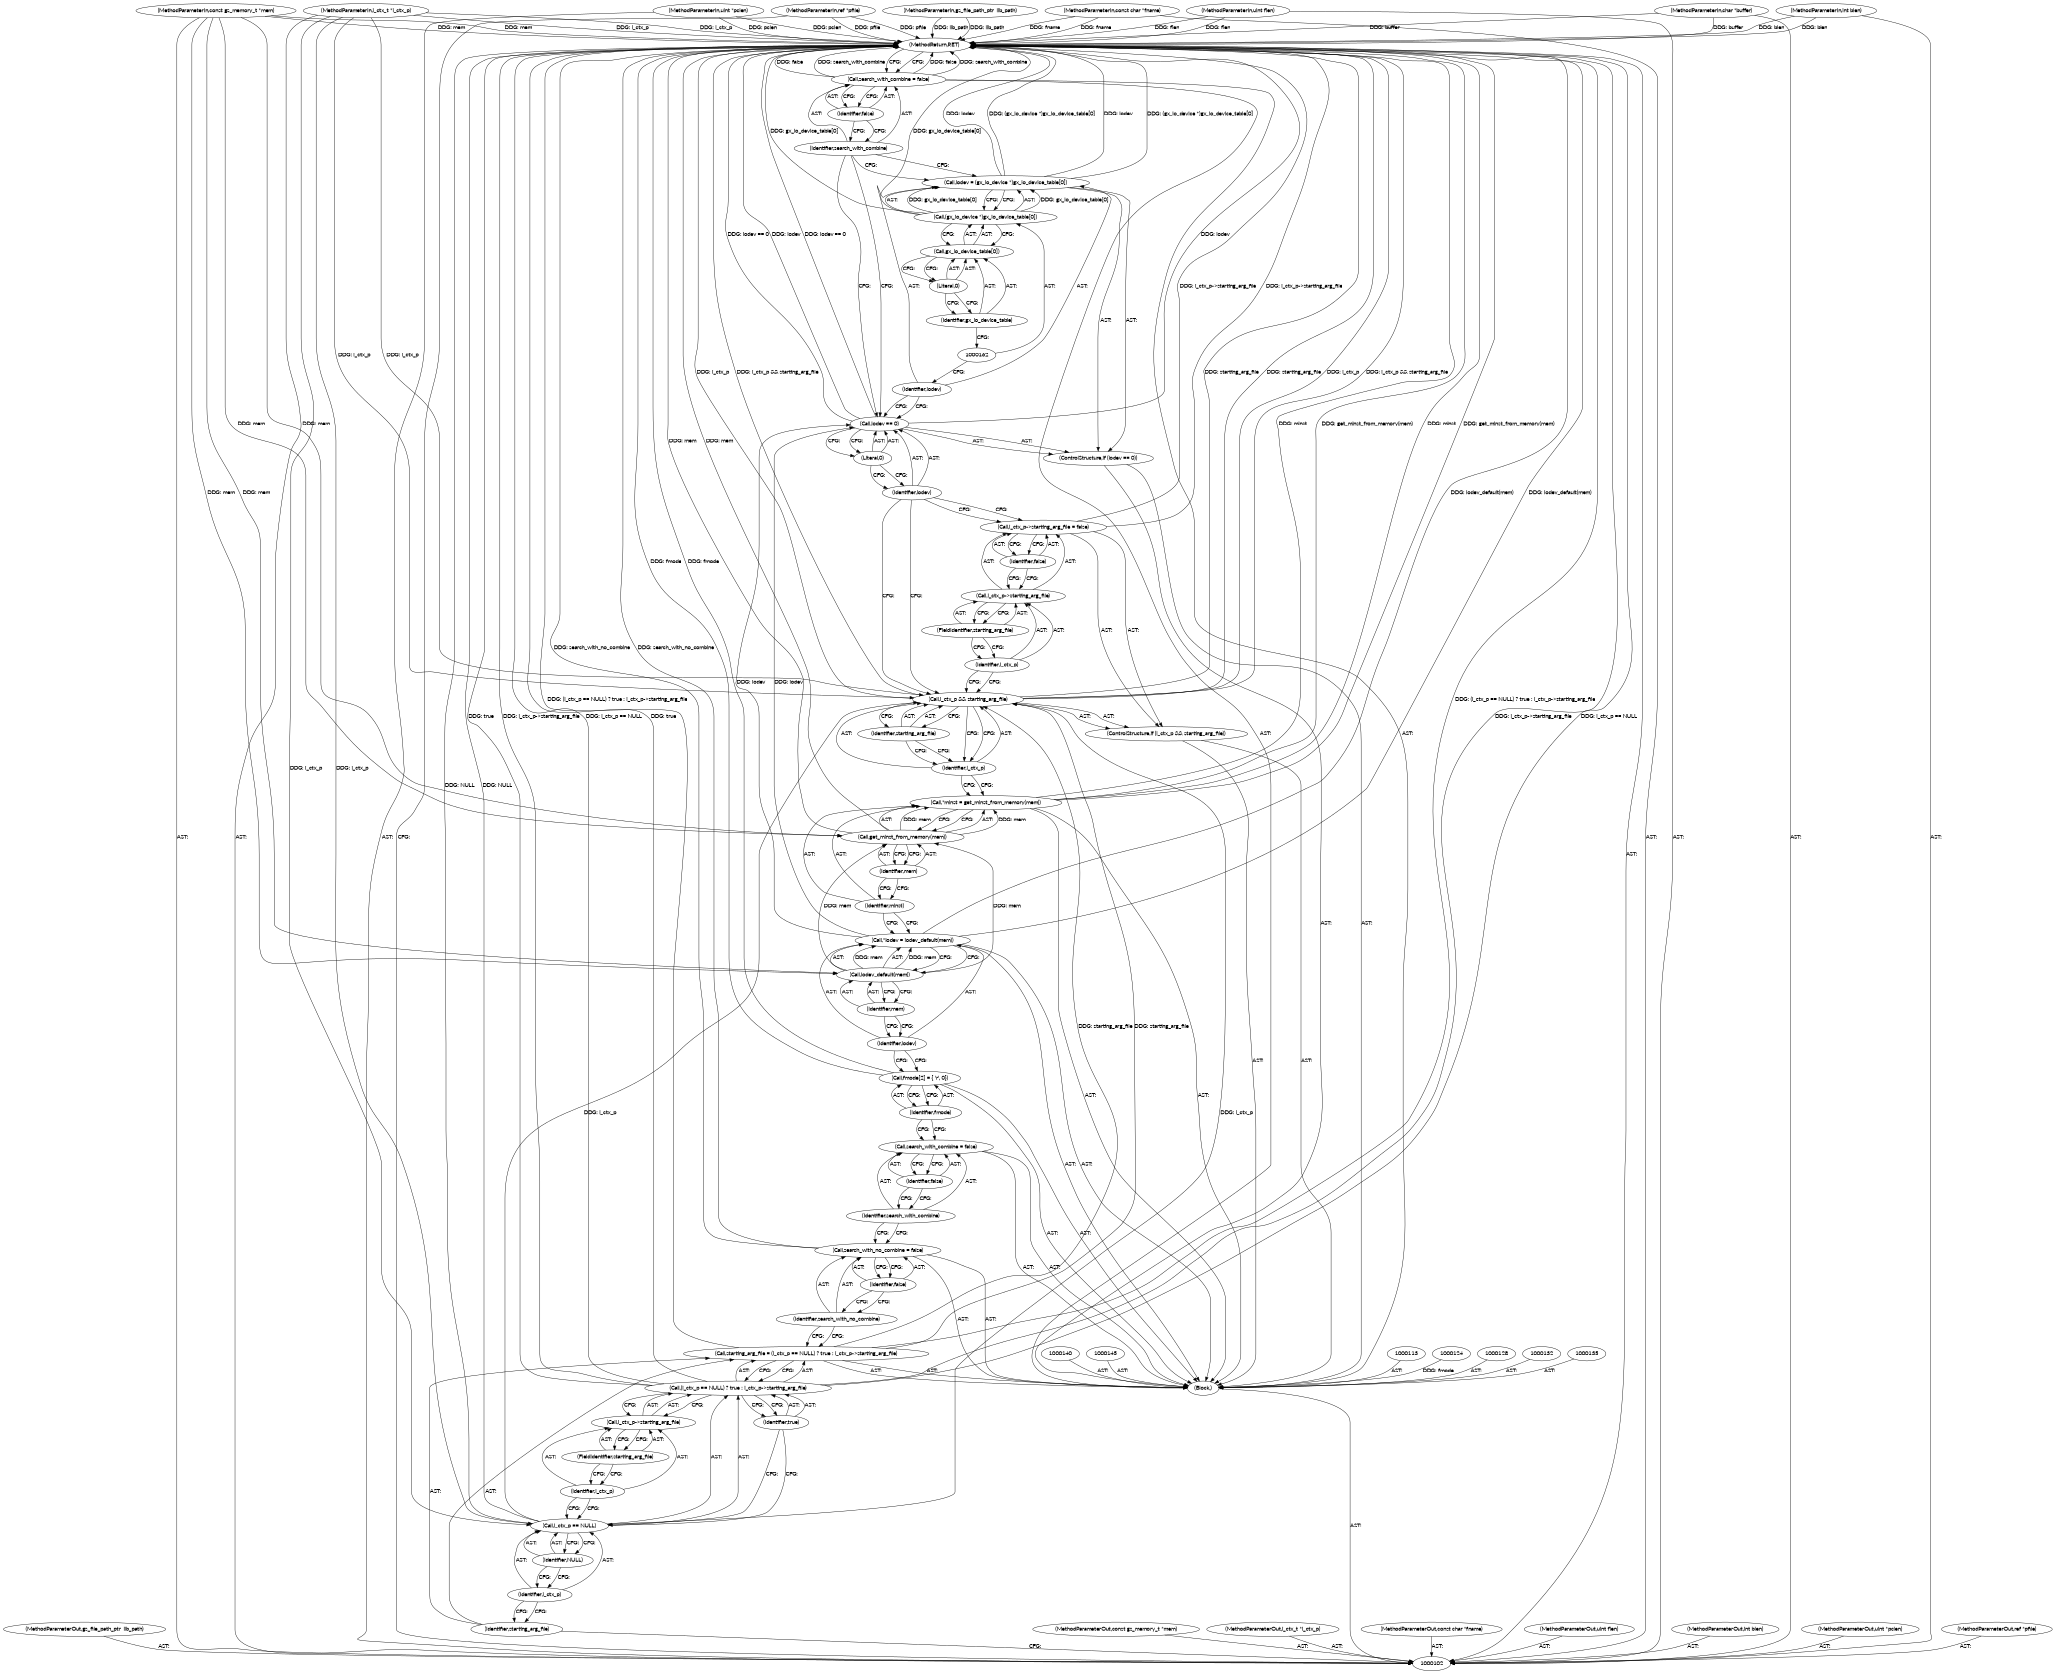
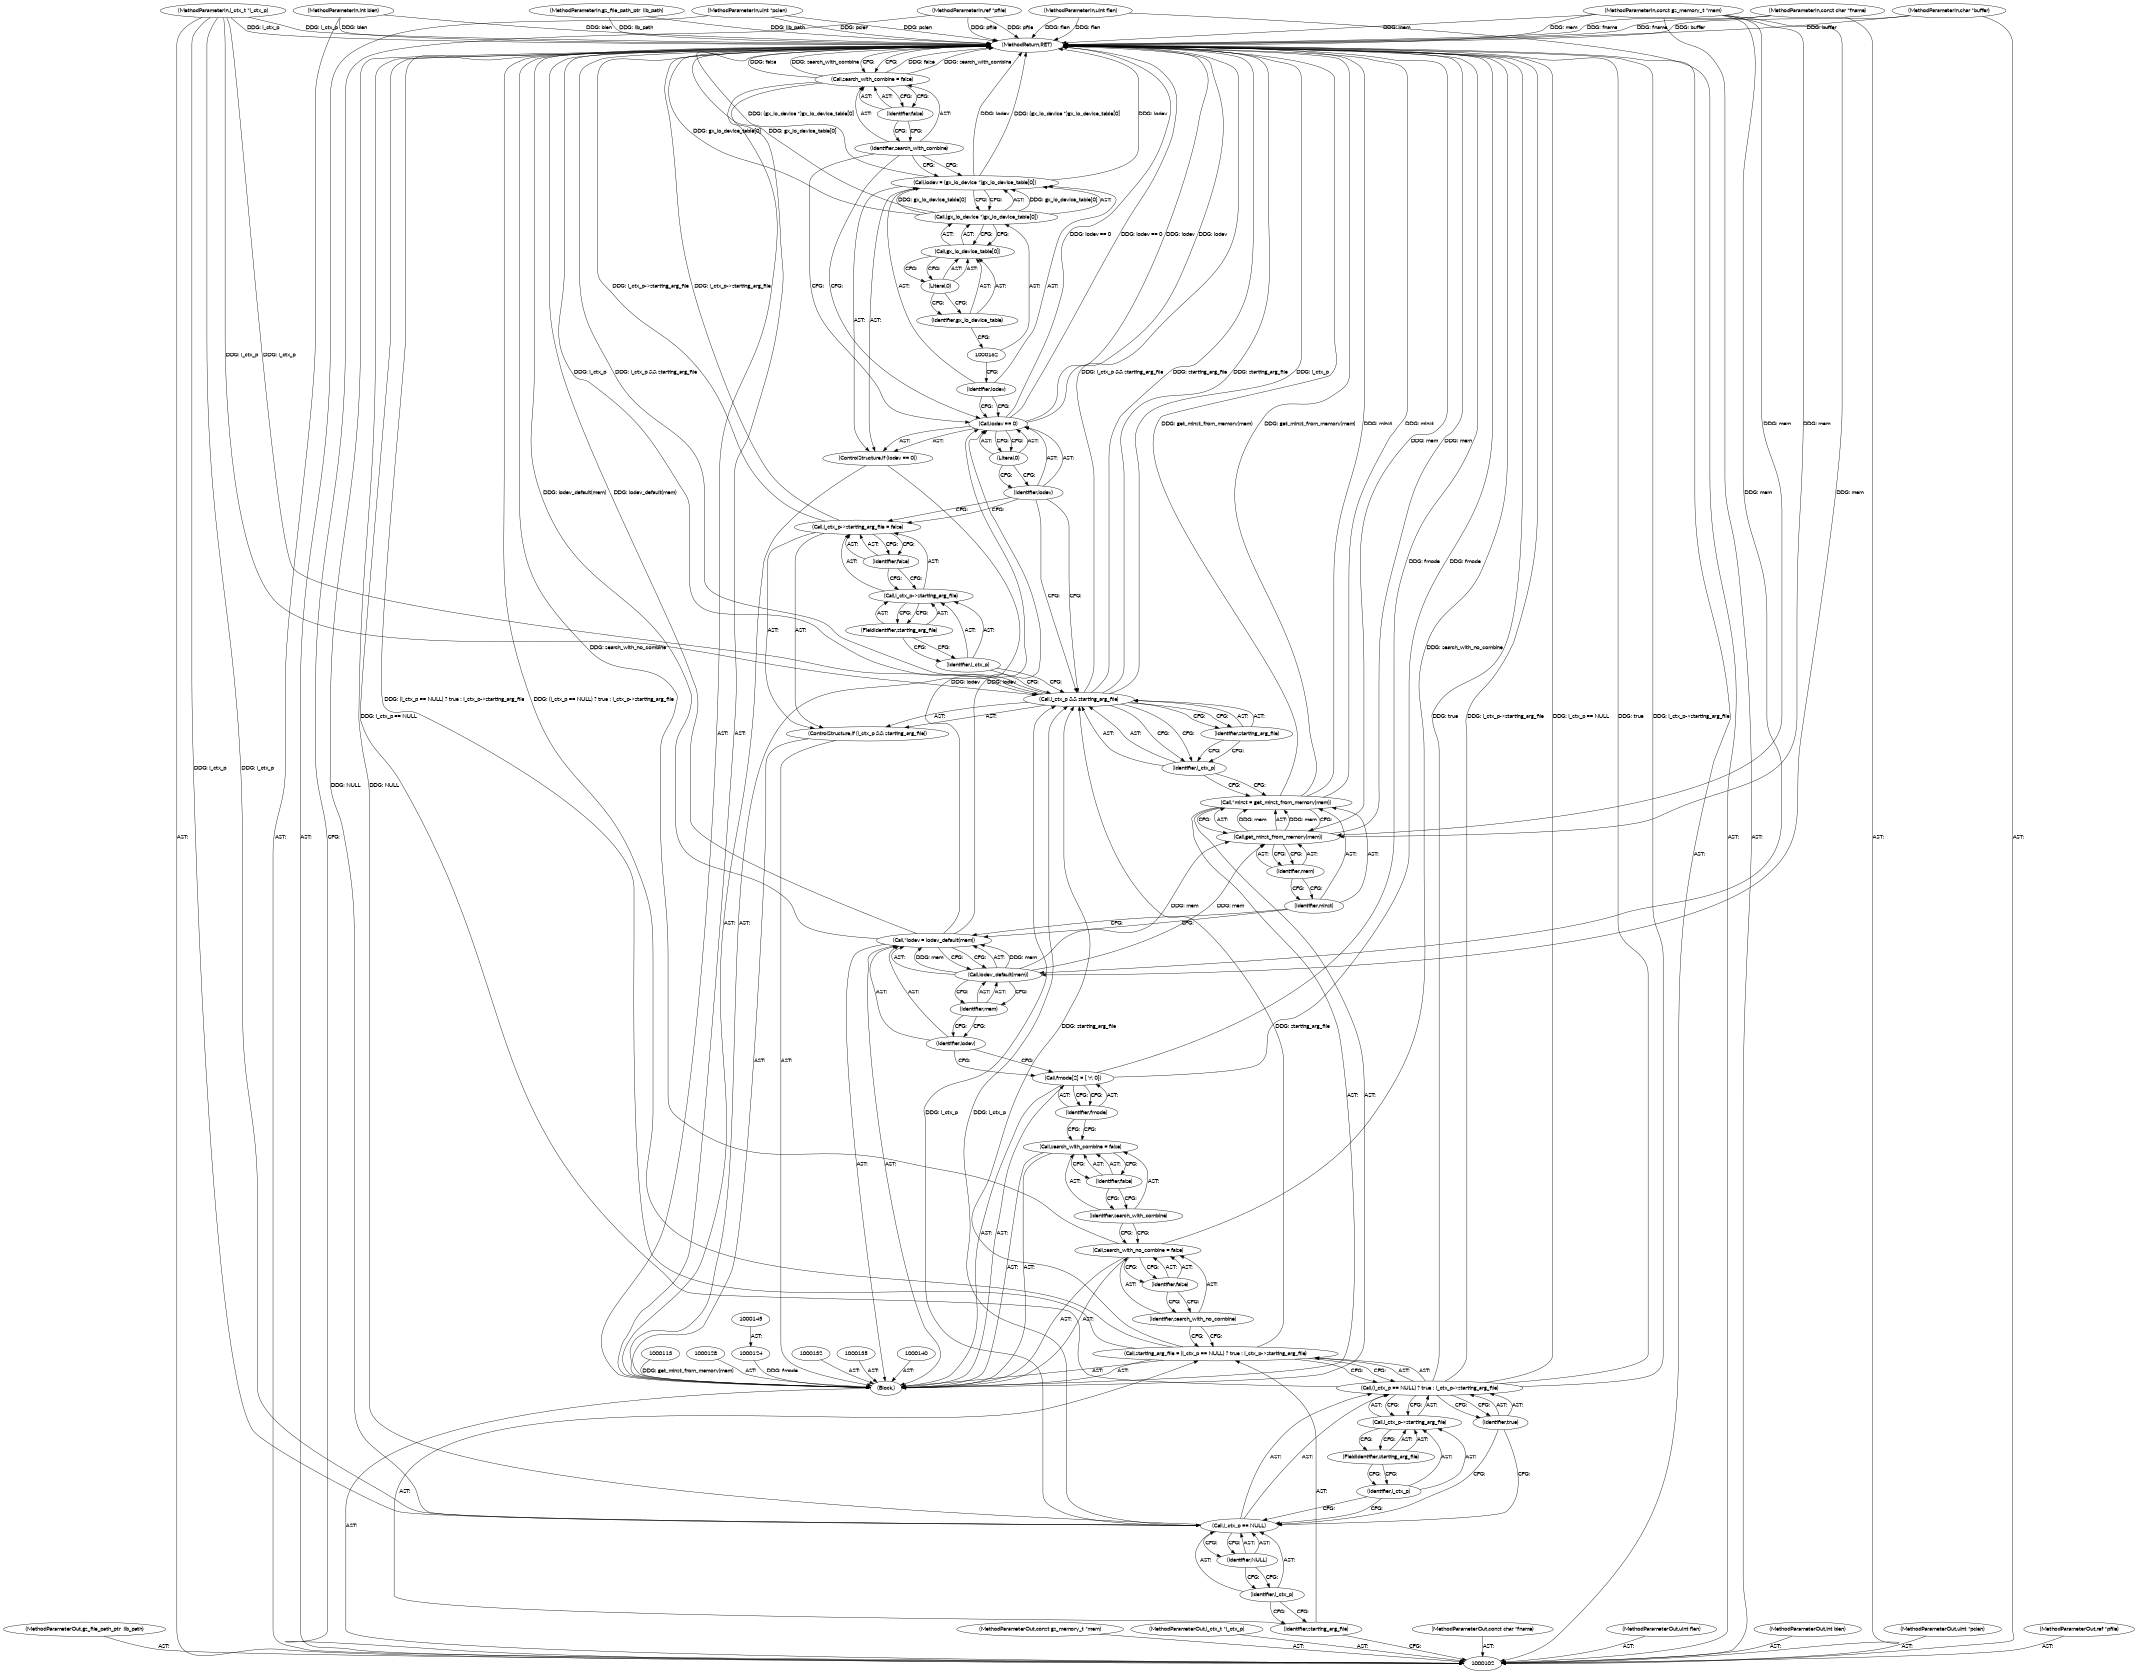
(1398, 1371) -> (688, 1371)
(1129, 1379) -> (751, 1335)
